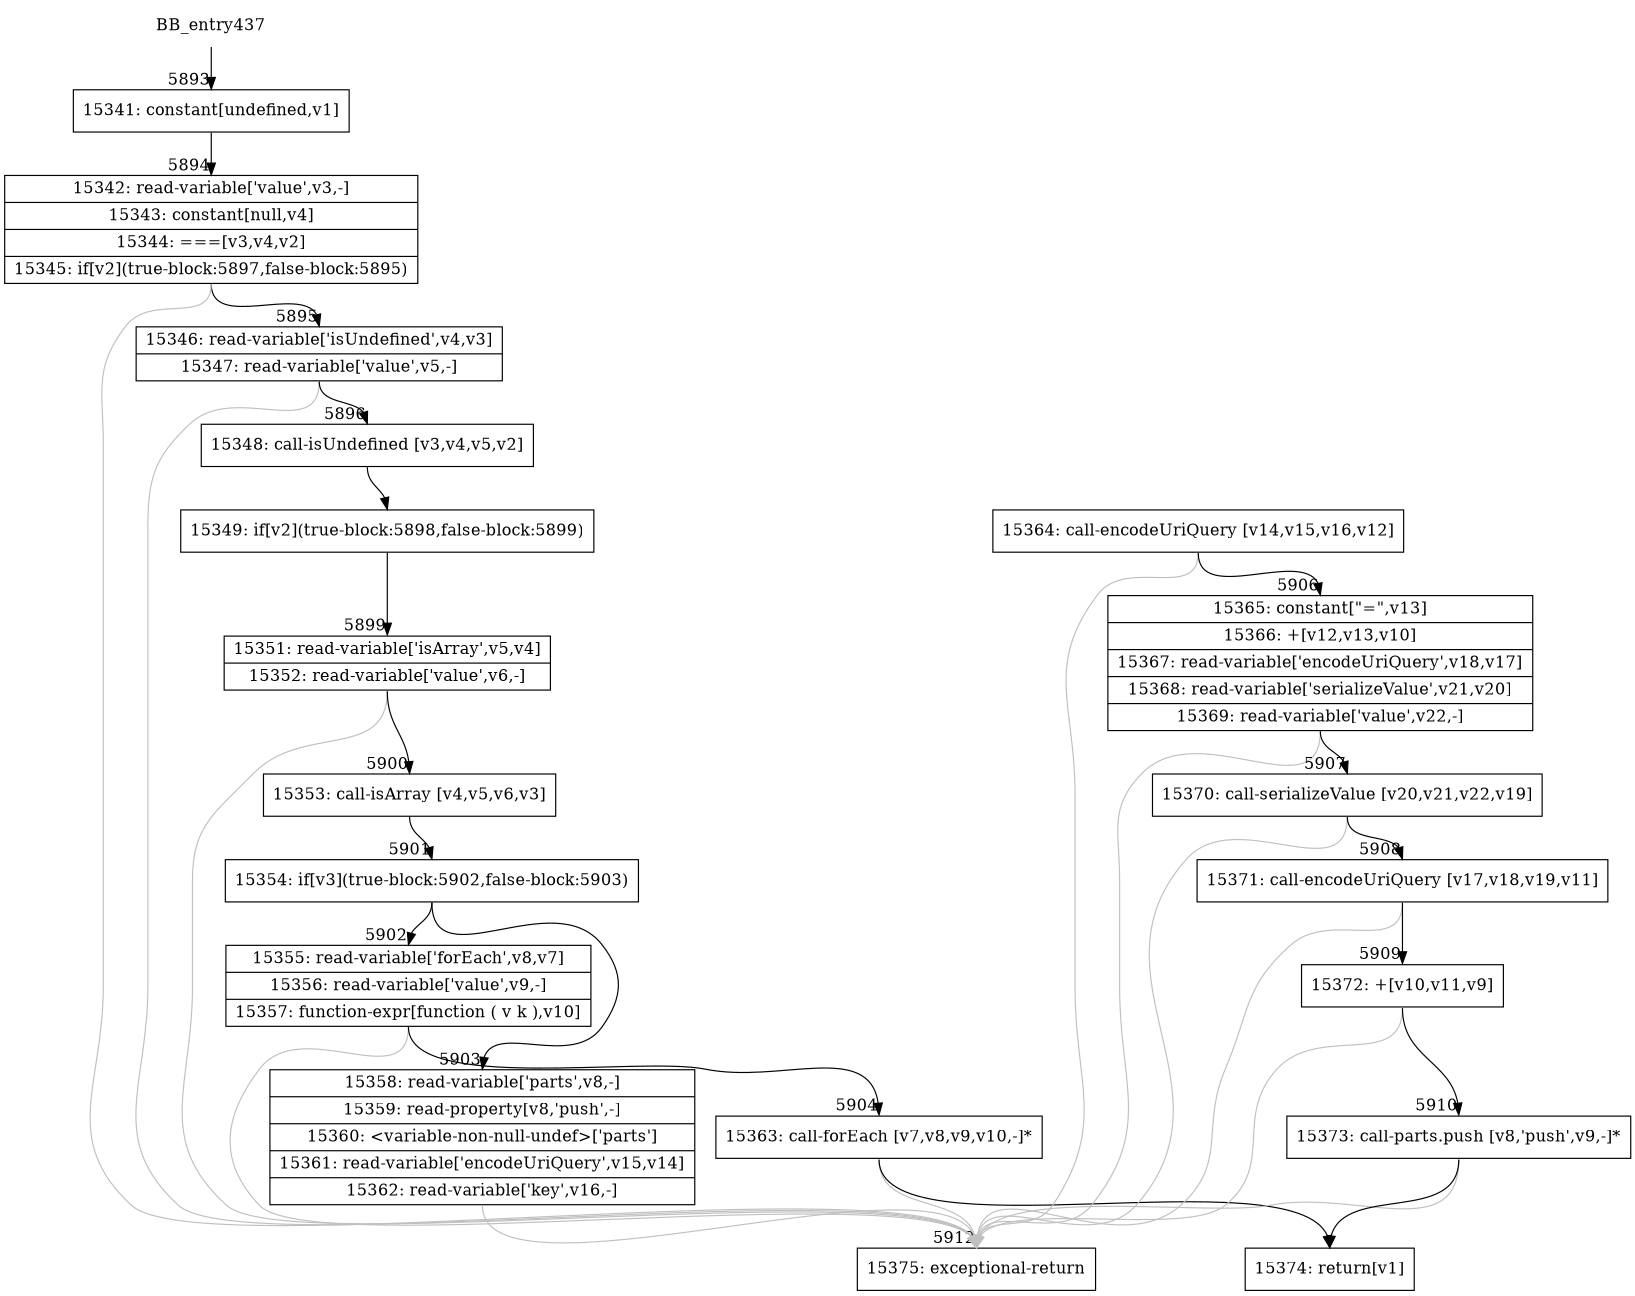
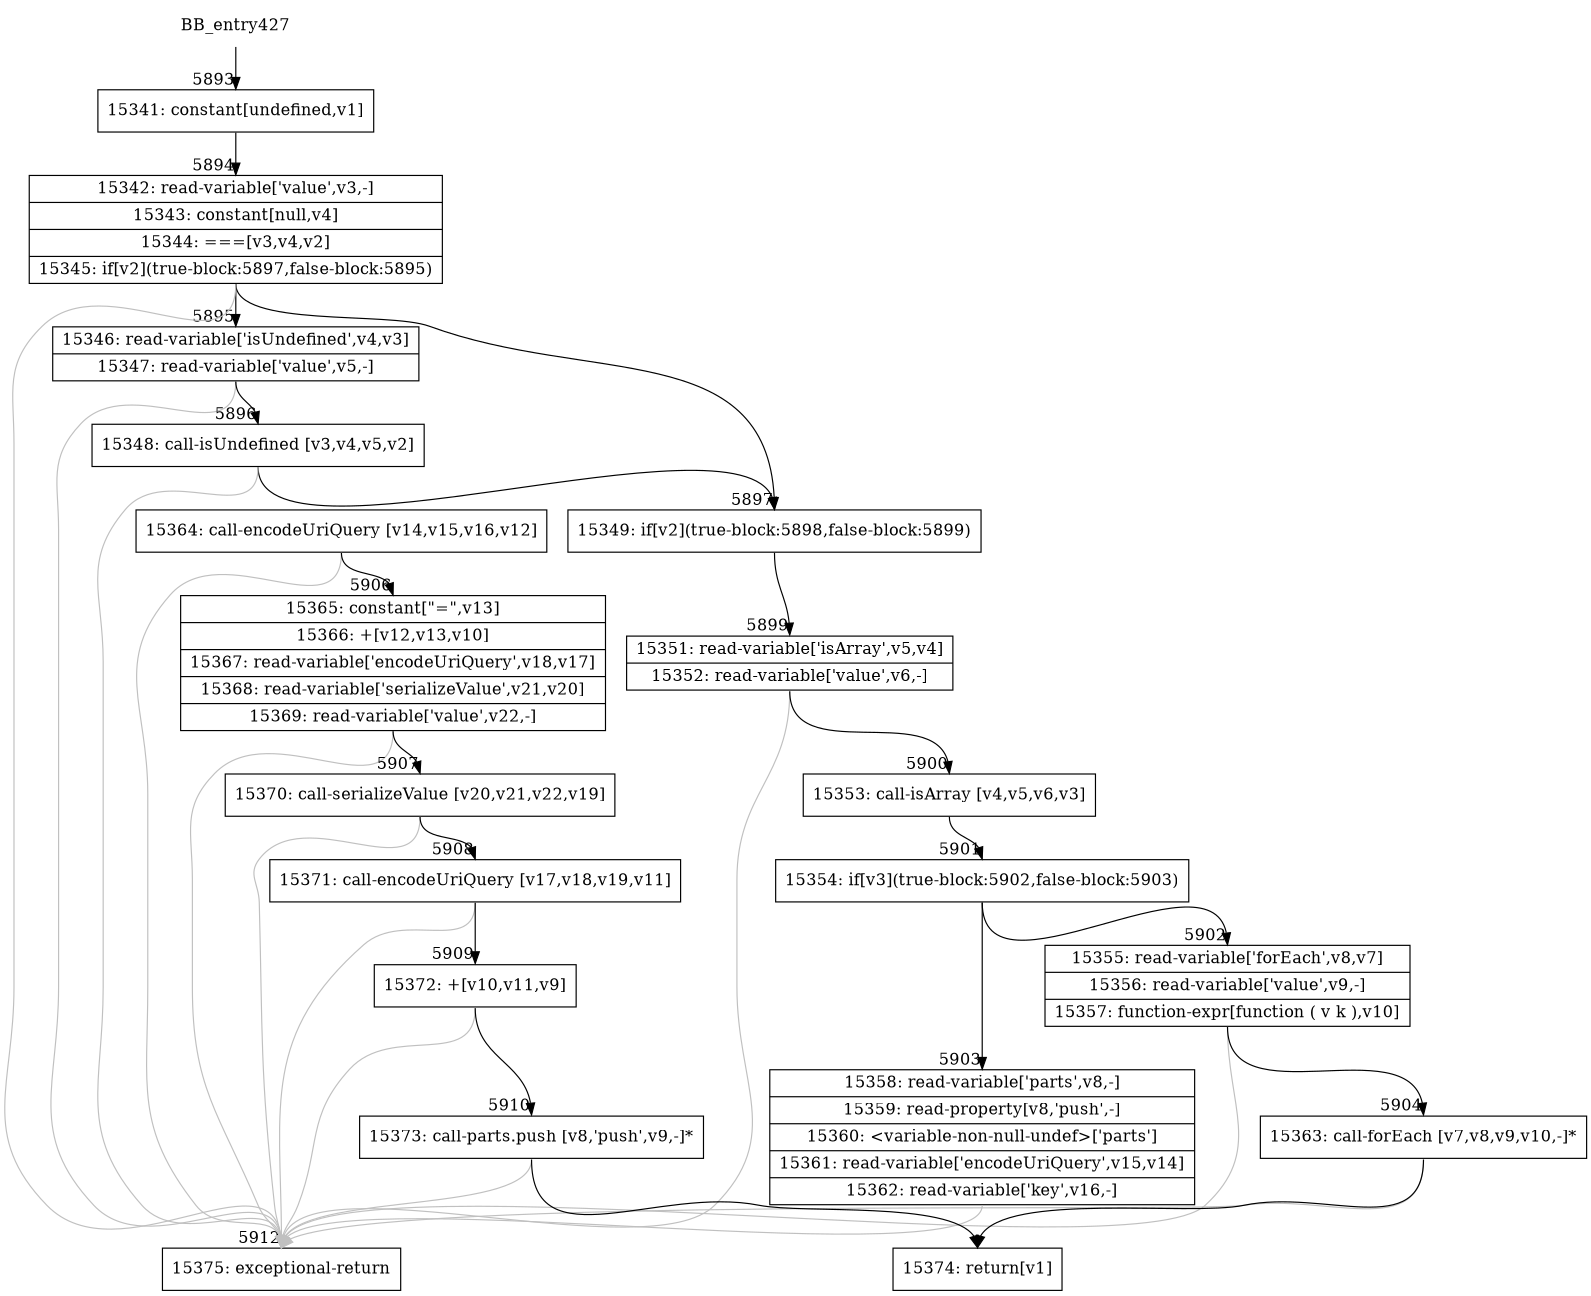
(211, 26) -> (236, 26)
none -> (532, 352)
none -> (103, 858)
